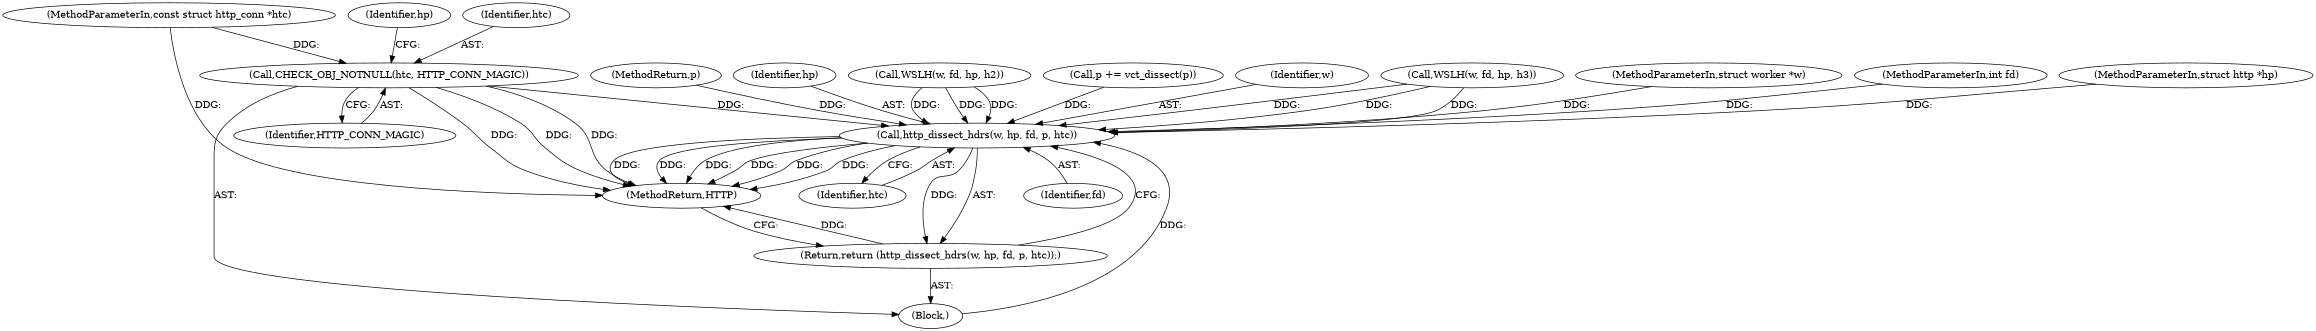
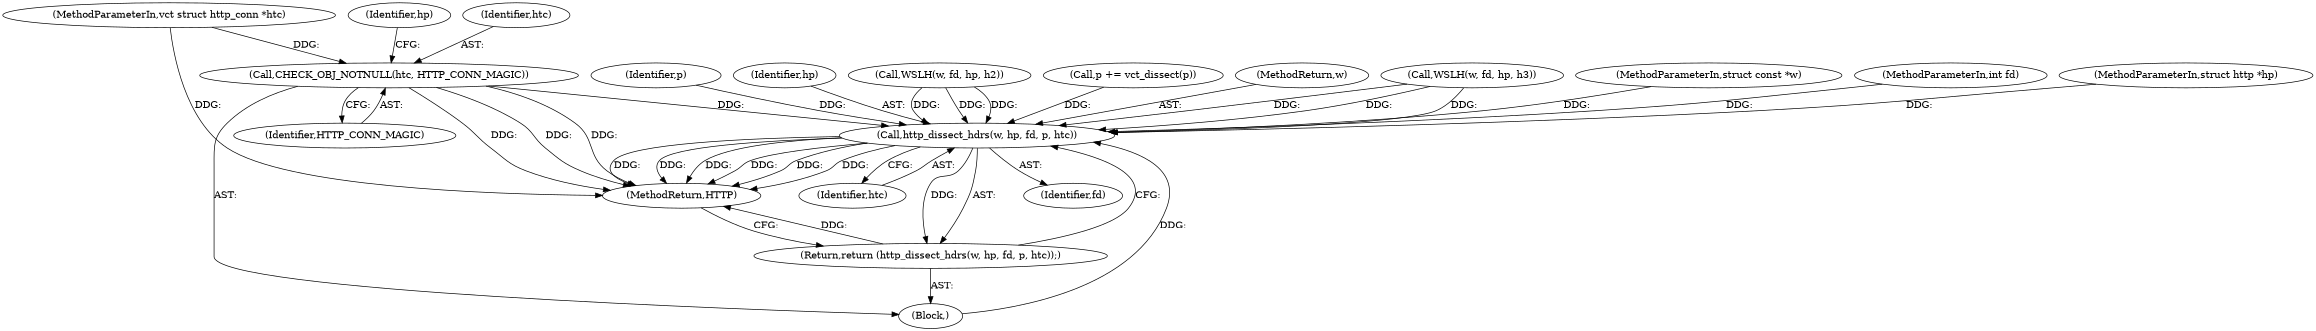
(169, 15) -> (169, 15)
(656, 75) -> (656, 75)
(1302, 75) -> (1302, 75)
(1709, 75) -> (1709, 75)
(1052, 163) -> (1014, 167)
